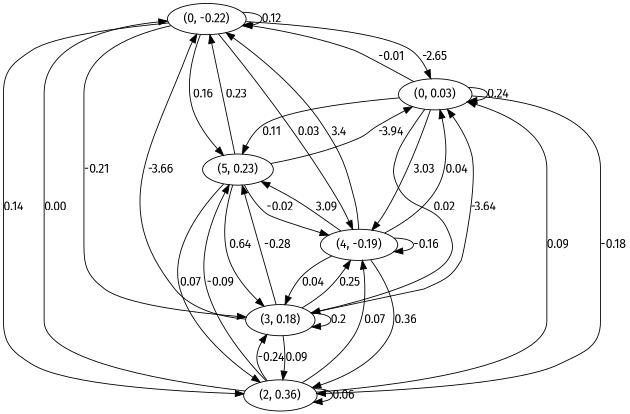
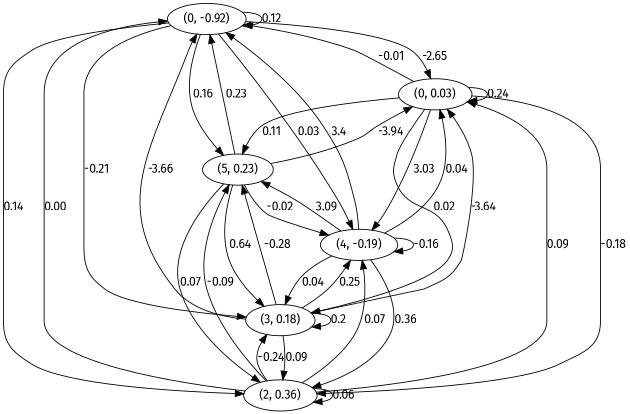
(207, 19) -> (207, 19)
